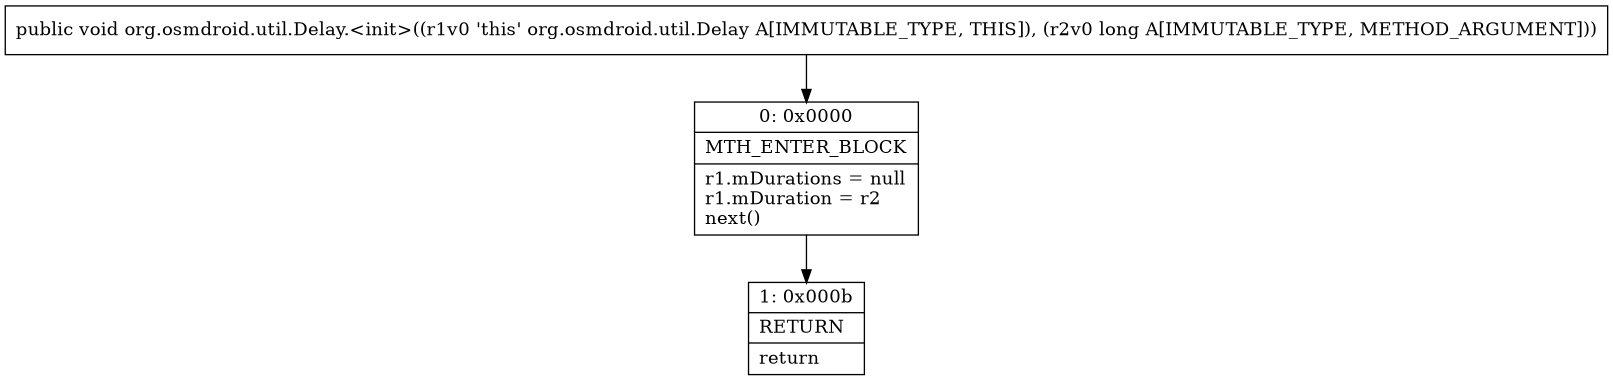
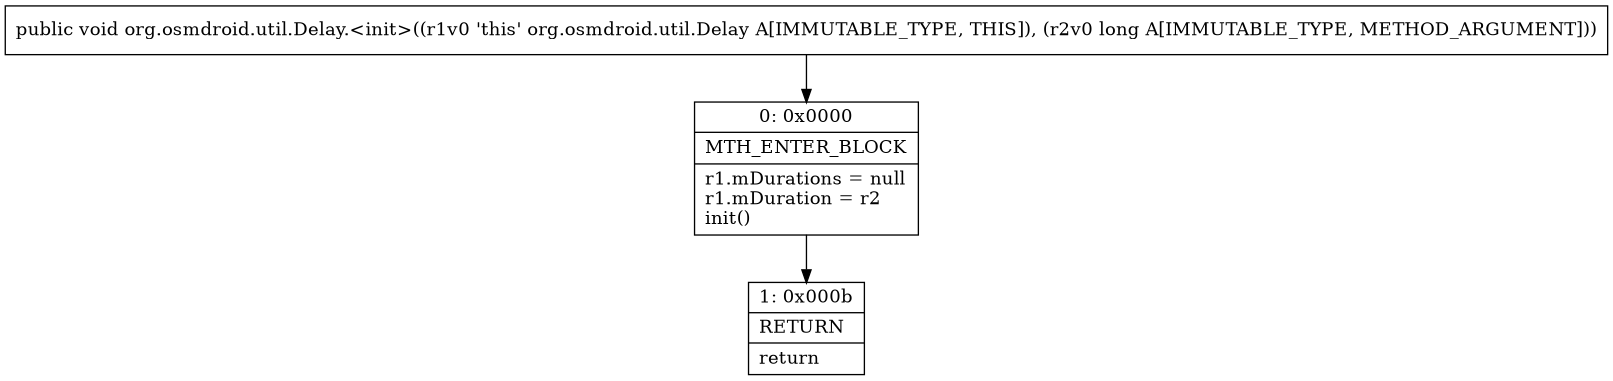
(733, 219) -> (728, 219)
